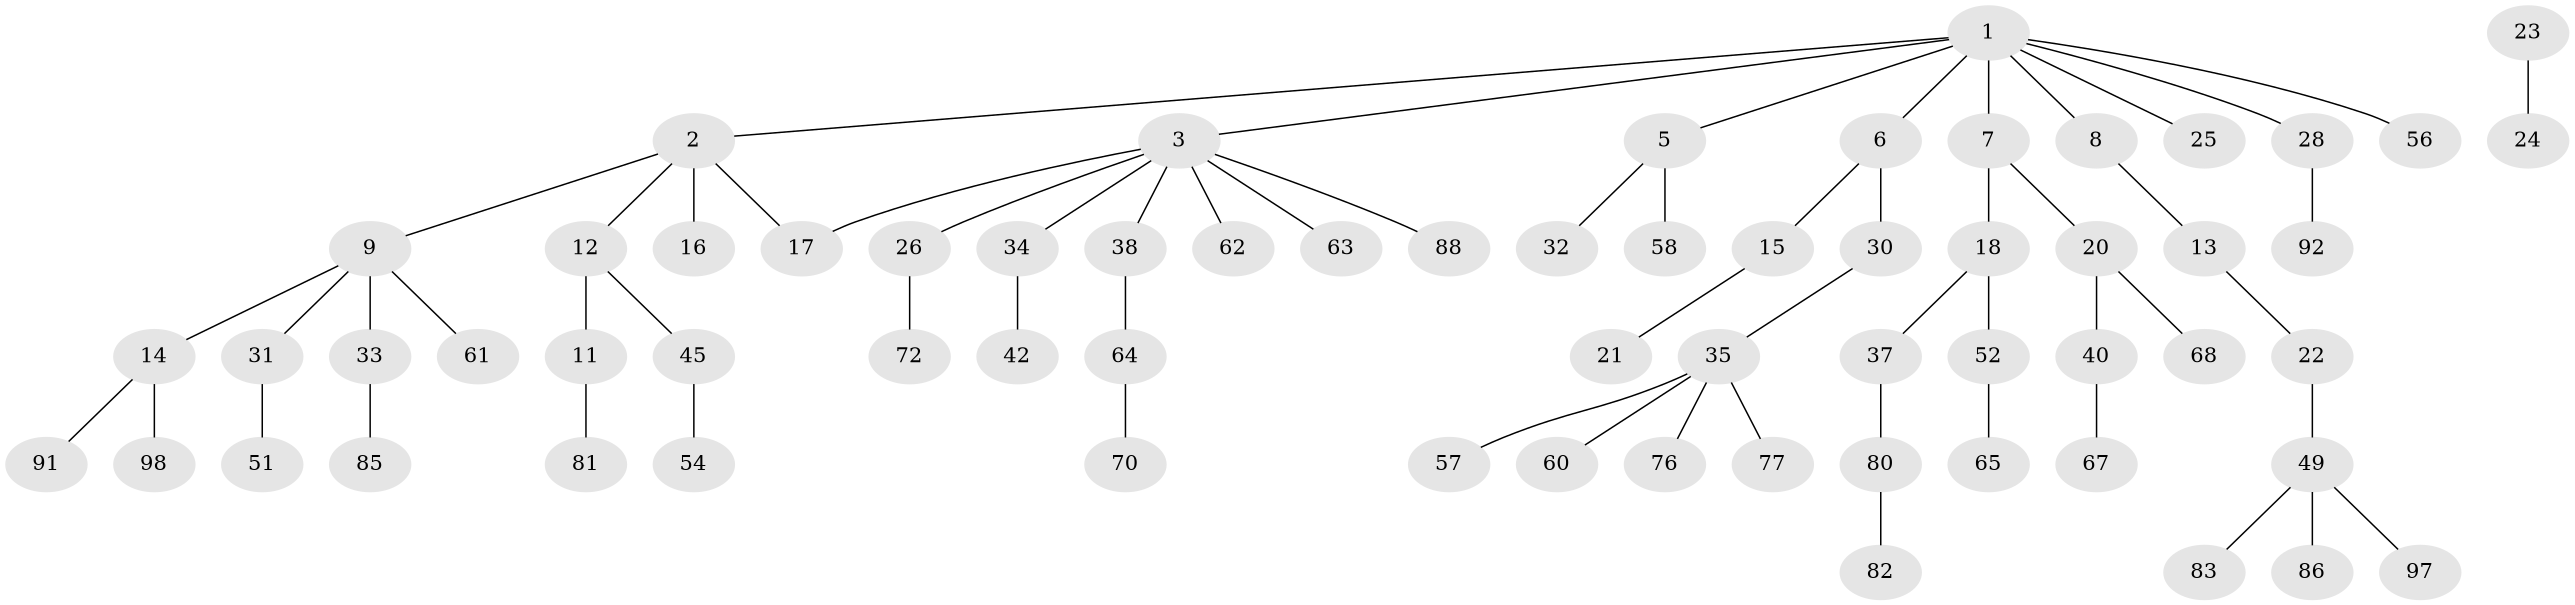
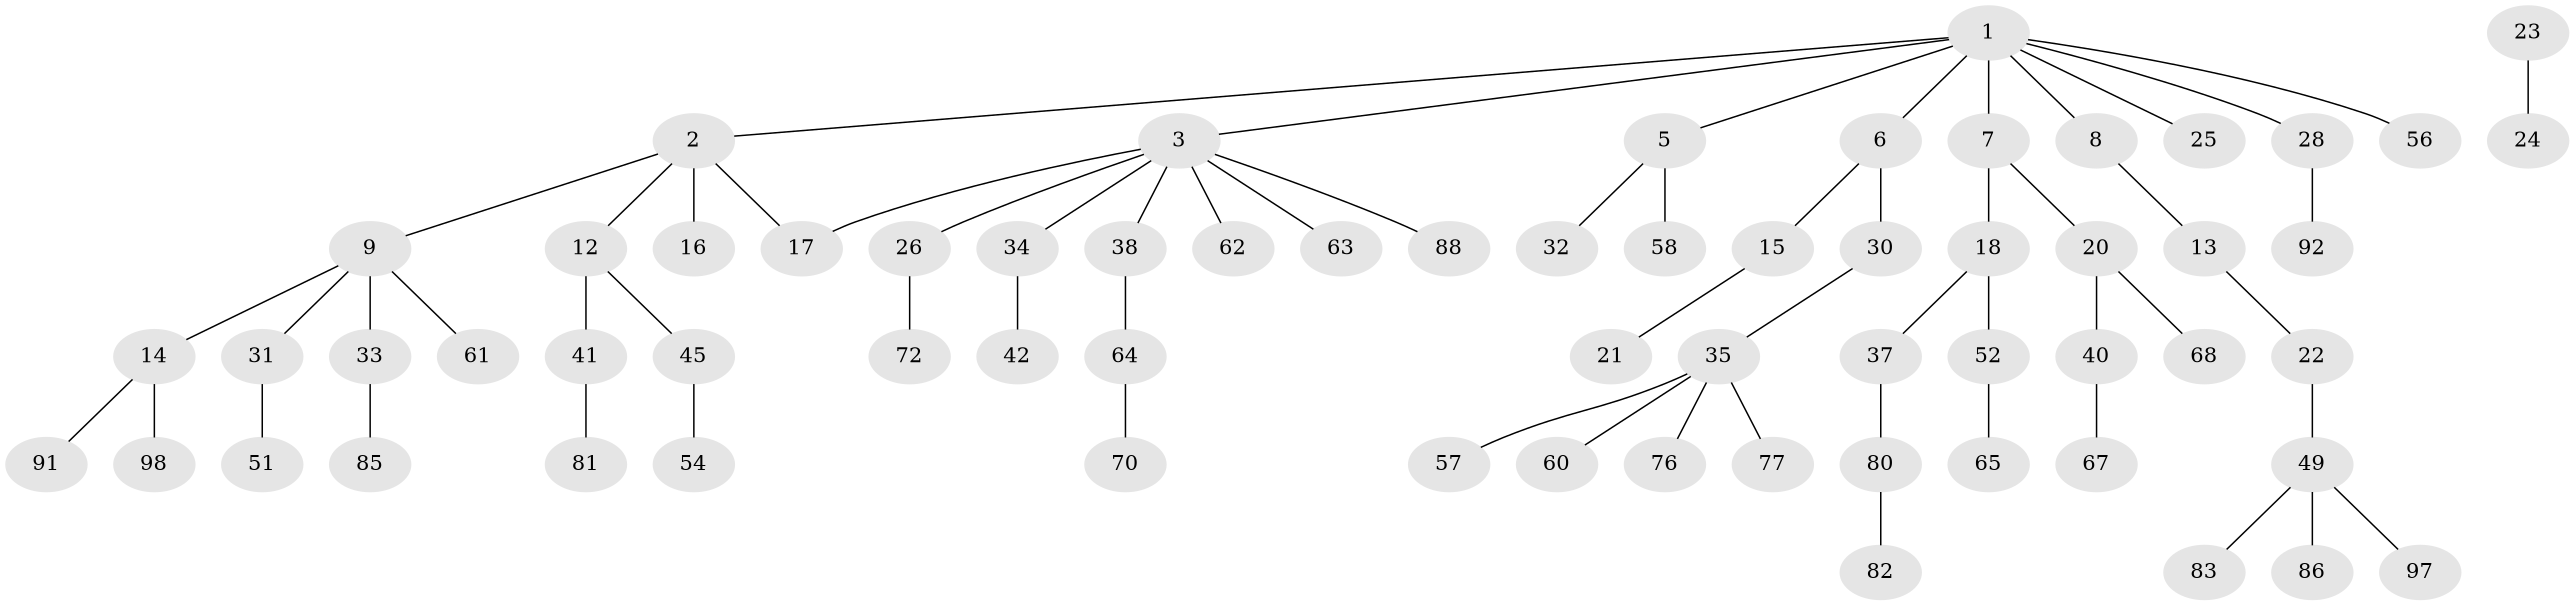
(586, 357) -> (586, 357)
